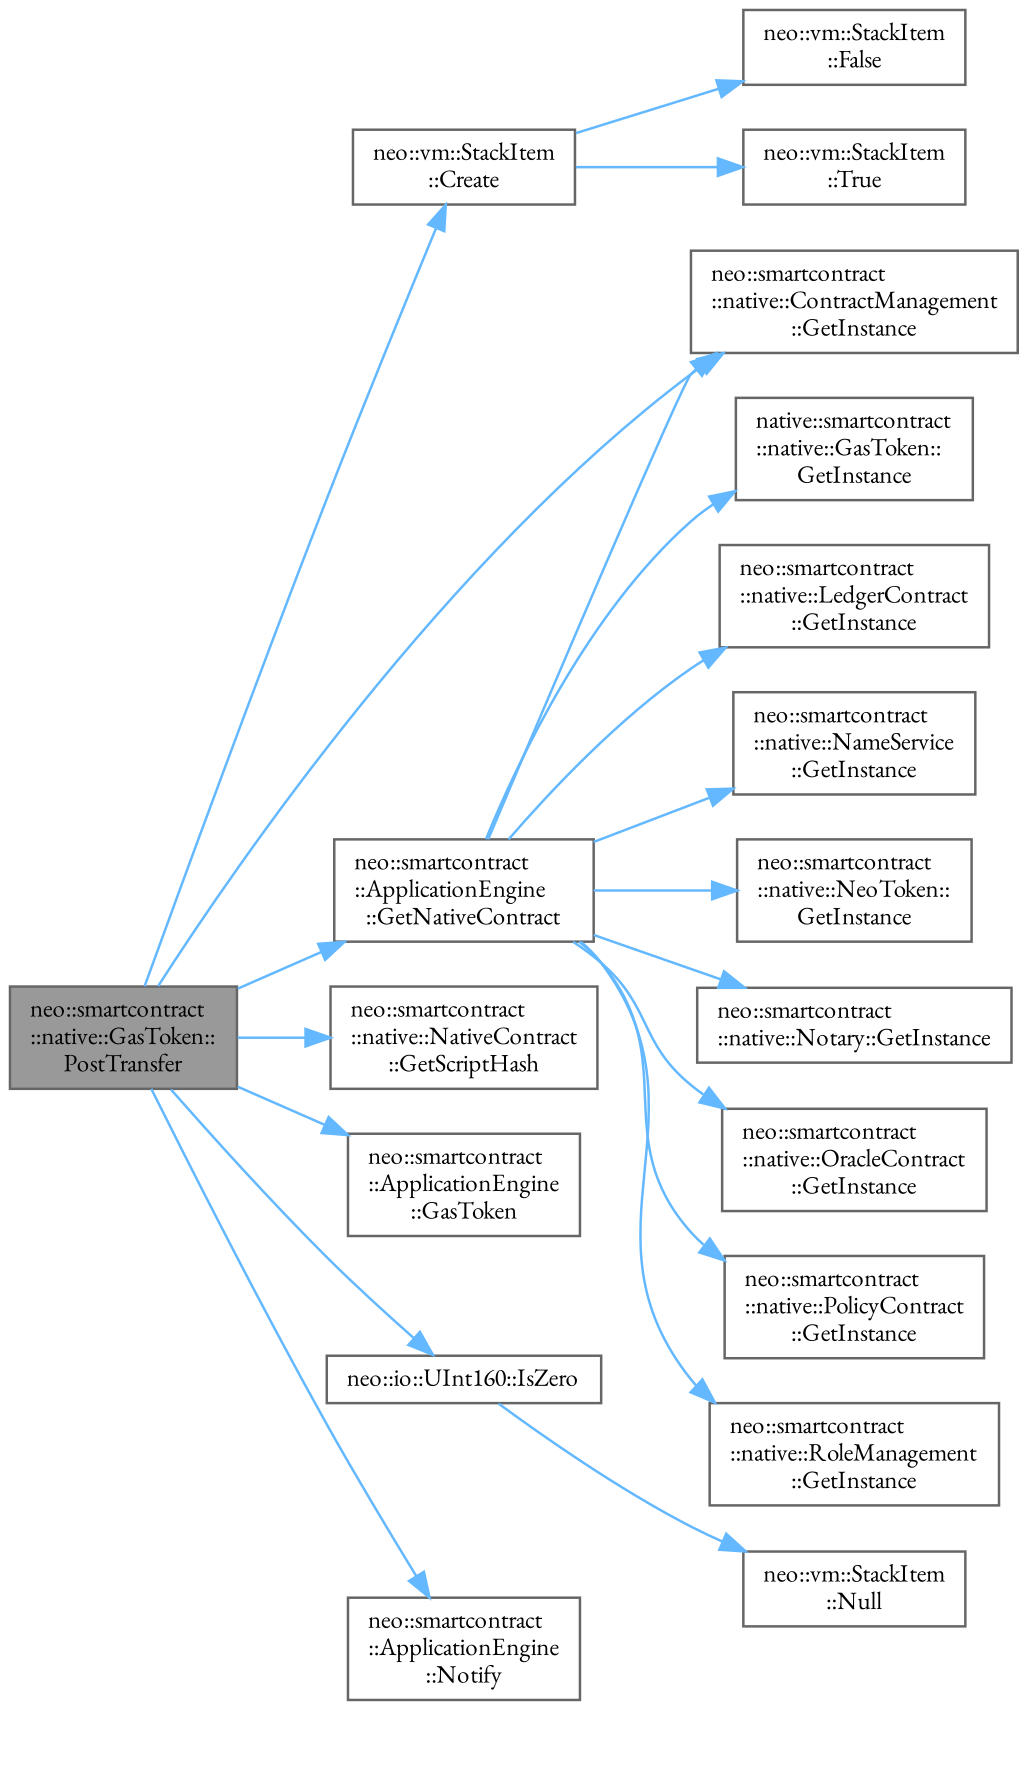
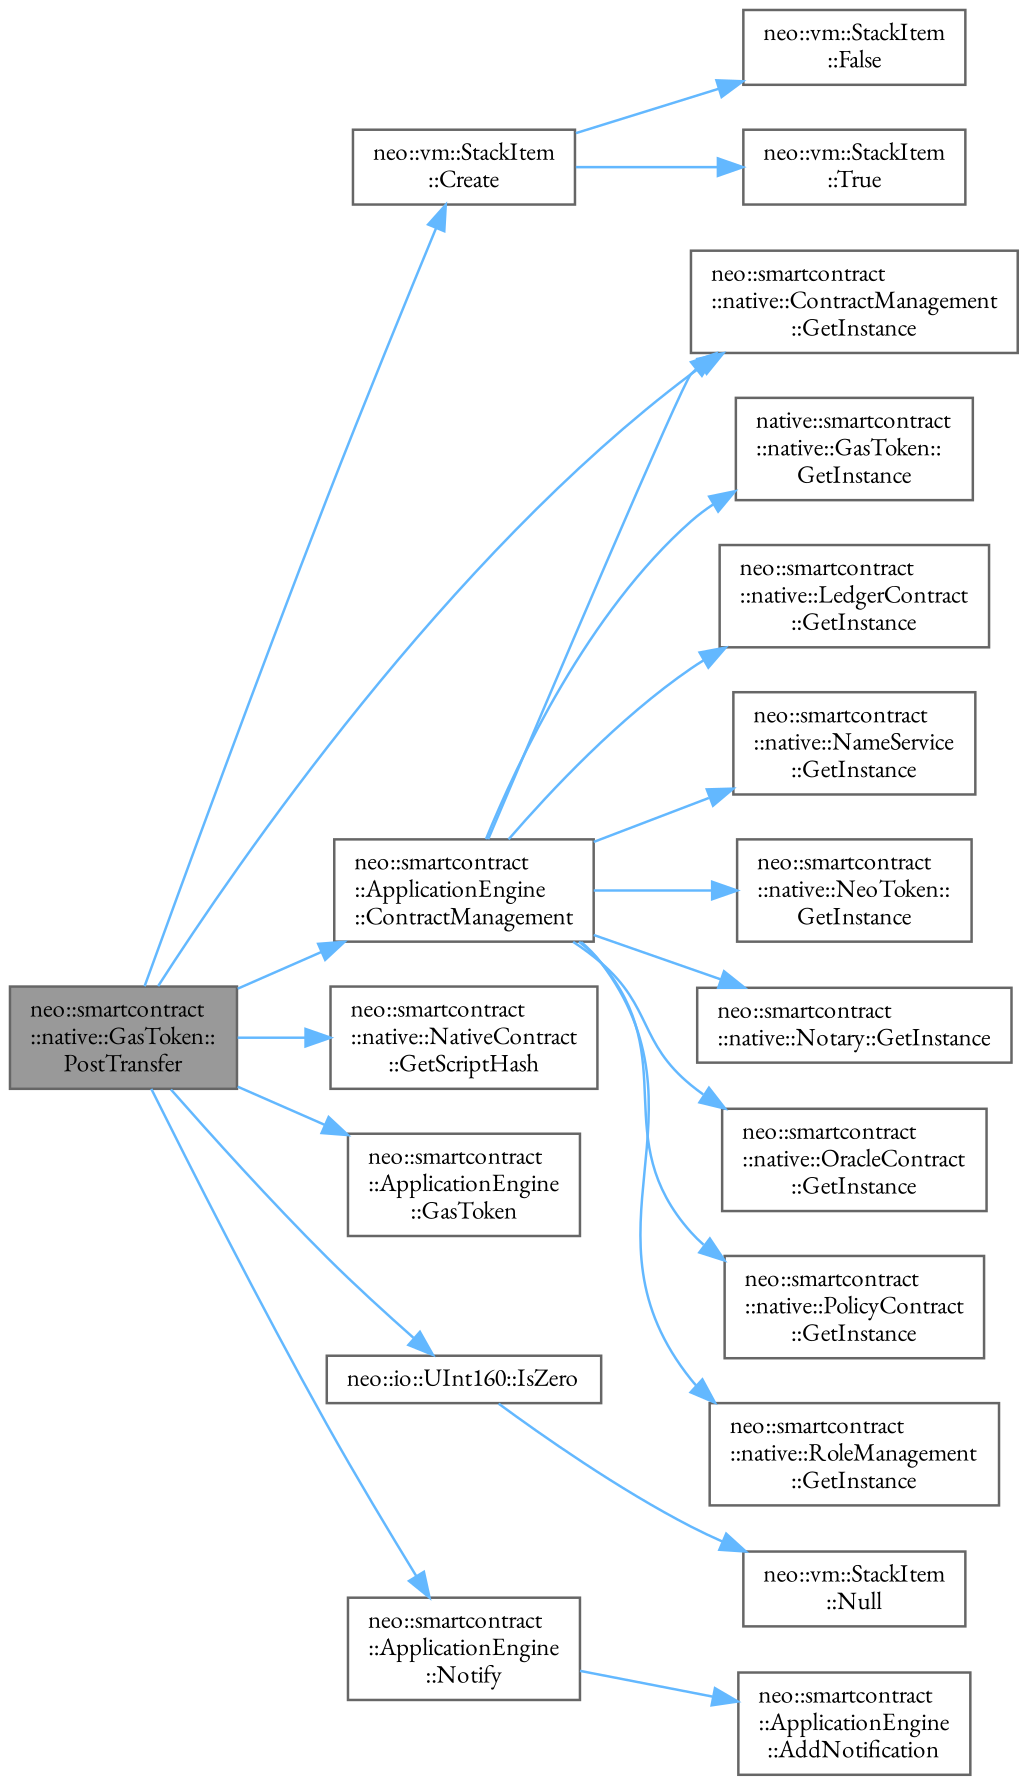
(464, 891) -> (464, 891)
none -> (854, 1724)
